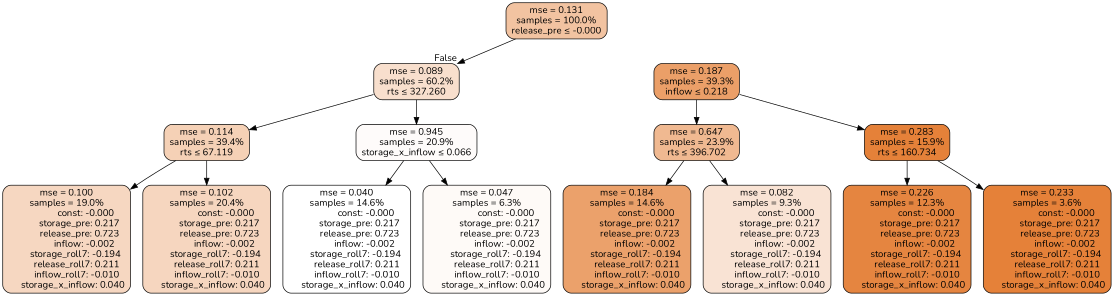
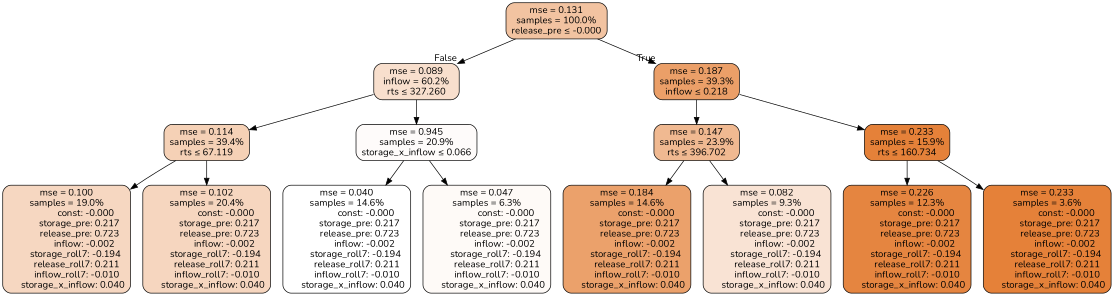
none -> (623, 50)
(416, 82) -> (416, 82)
(697, 142) -> (697, 142)
(907, 142) -> (907, 142)
